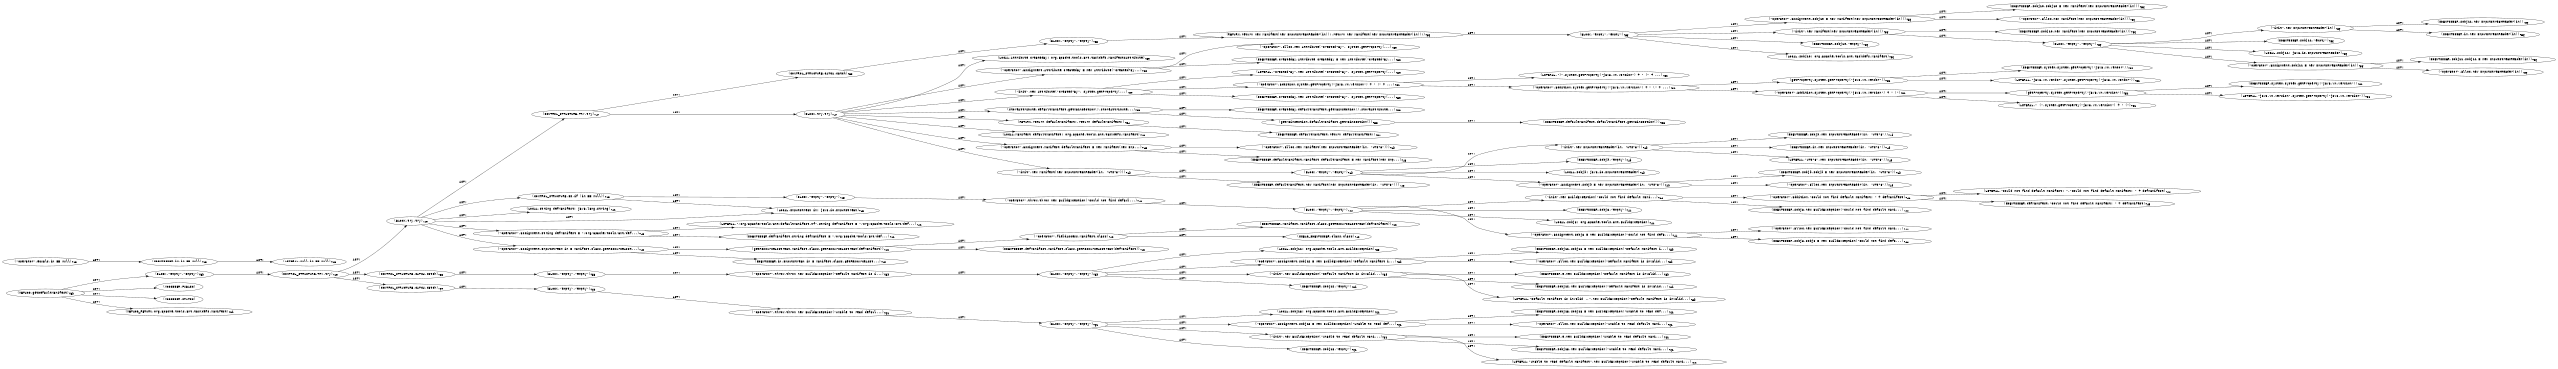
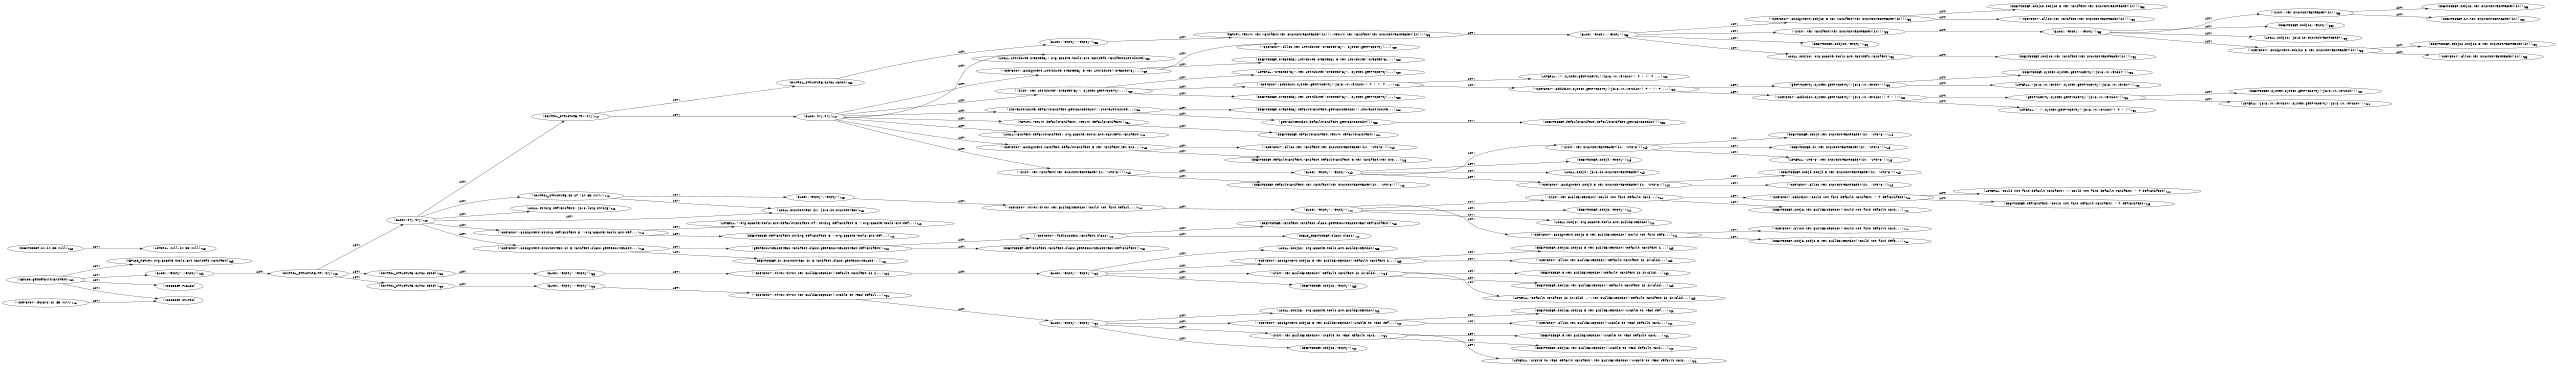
(1950, 32) -> (1954, 57)
(2331, 40) -> (2331, 25)
(114, 262) -> (121, 302)
